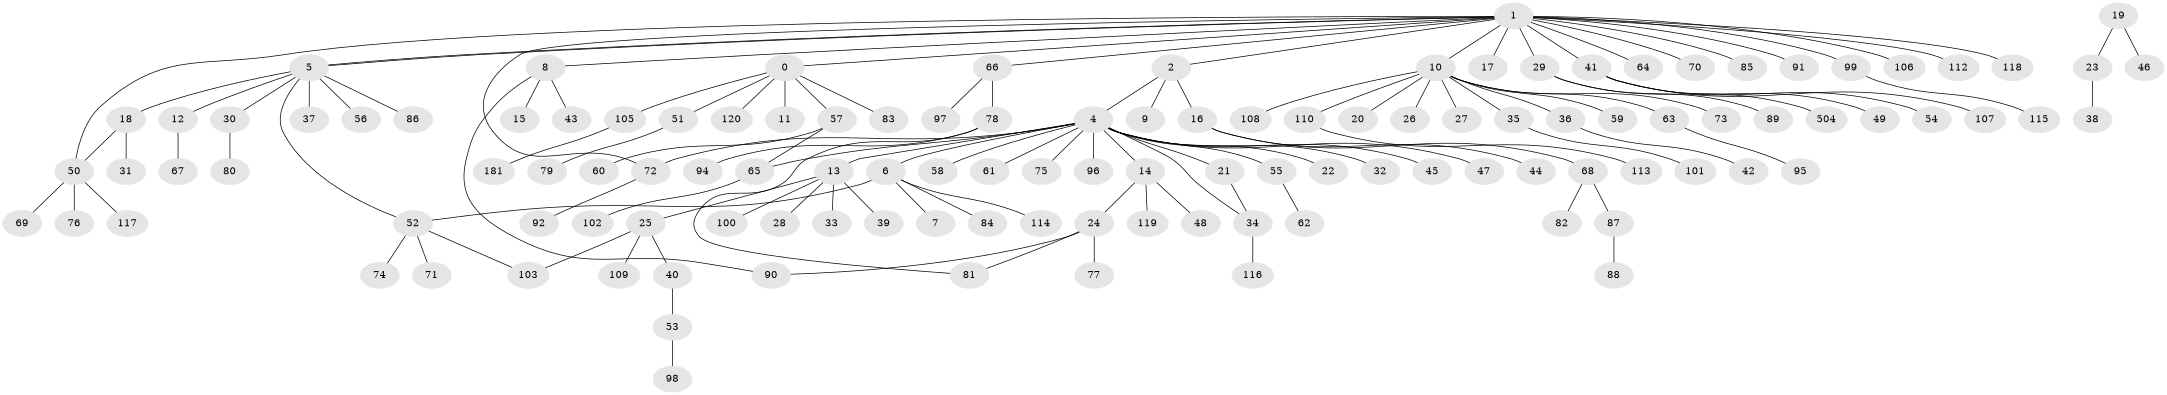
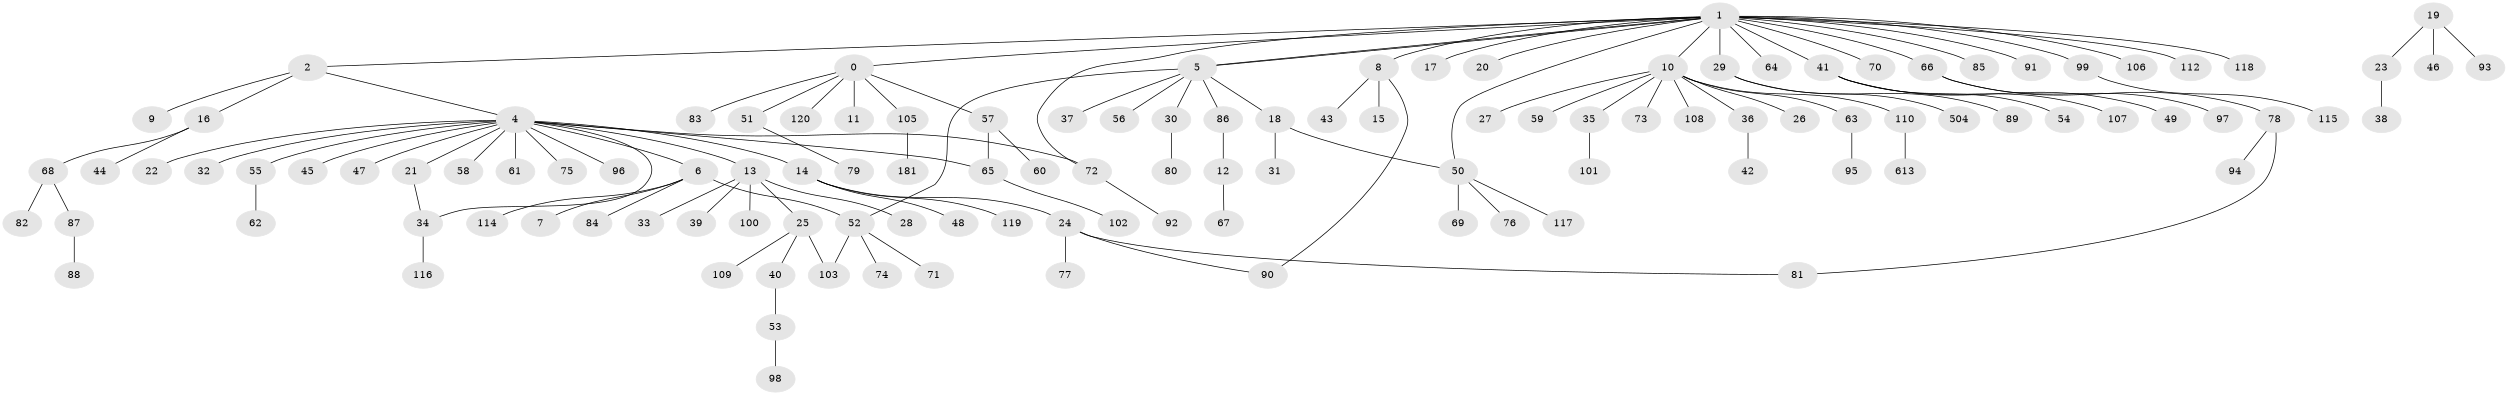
none -> (2485, 68)
(242, 92) -> (1223, 146)
(1397, 94) -> (1599, 35)
(1641, 172) -> (1905, 172)
